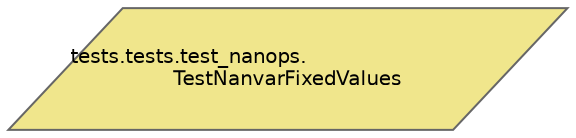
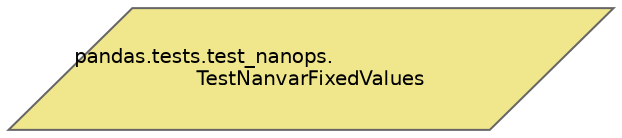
(288, 69) -> (311, 69)
